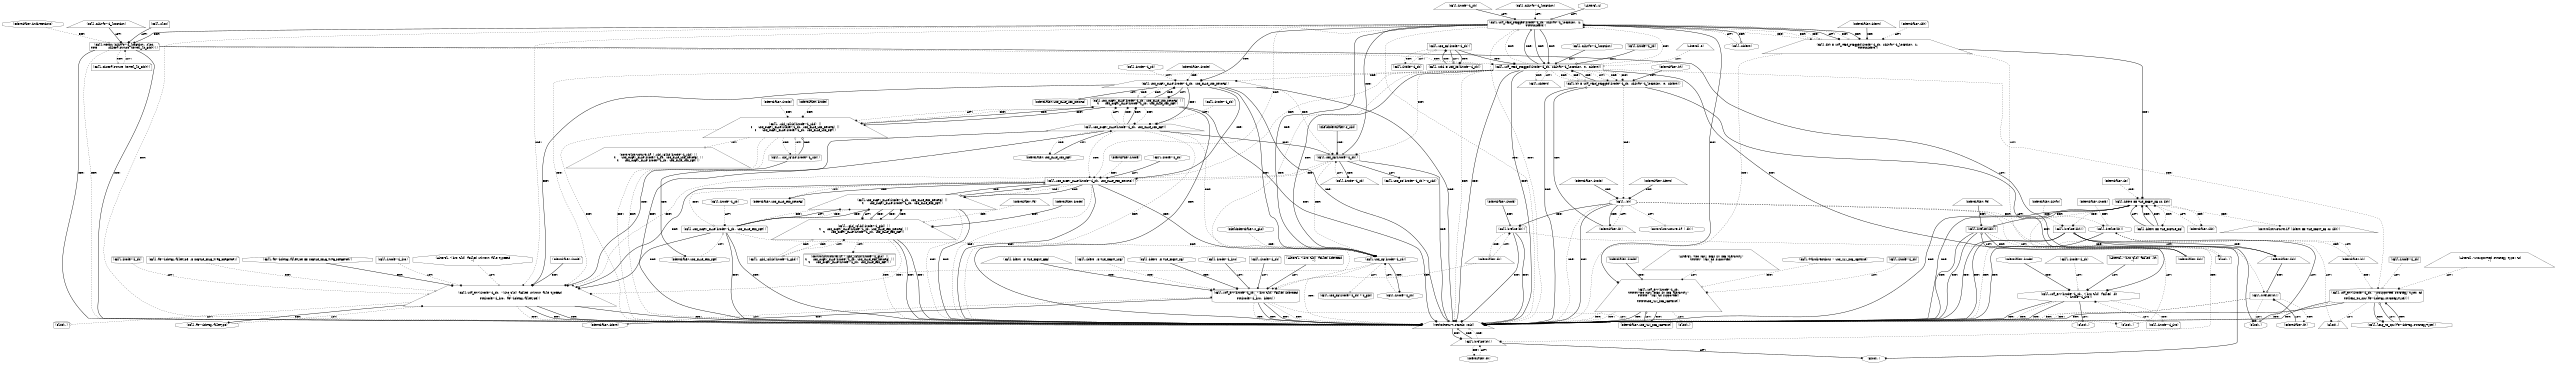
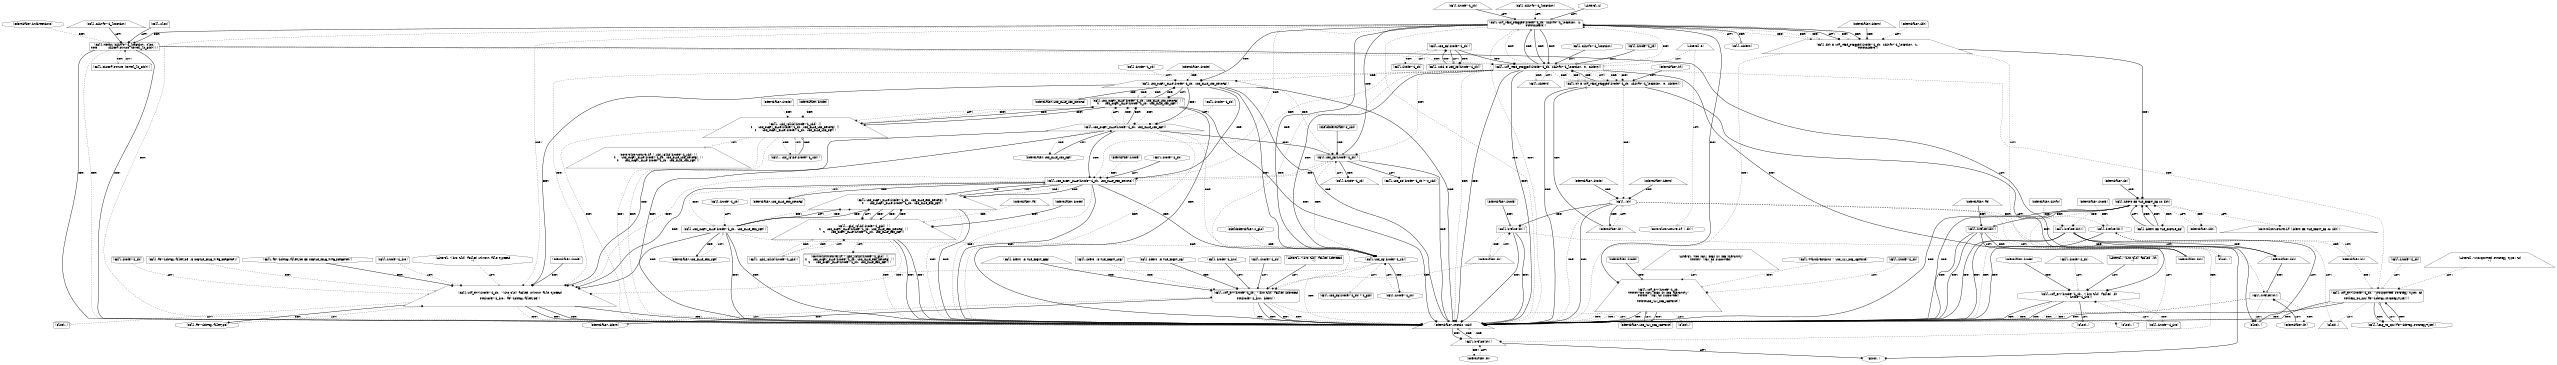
(1134, 92) -> (1134, 92)
(1093, 148) -> (1093, 148)
(681, 174) -> (707, 243)
(2128, 191) -> (2128, 191)
(2225, 214) -> (2225, 214)
(1647, 215) -> (1693, 140)
(1453, 325) -> (1453, 325)
